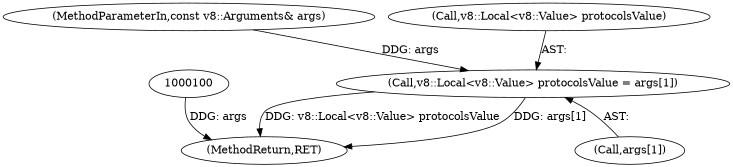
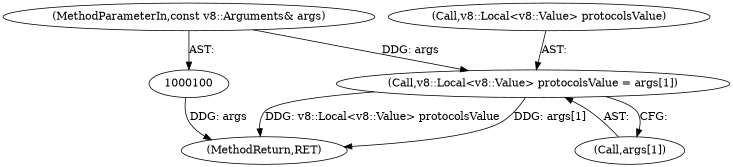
none -> (189, 46)
none -> (630, 106)
